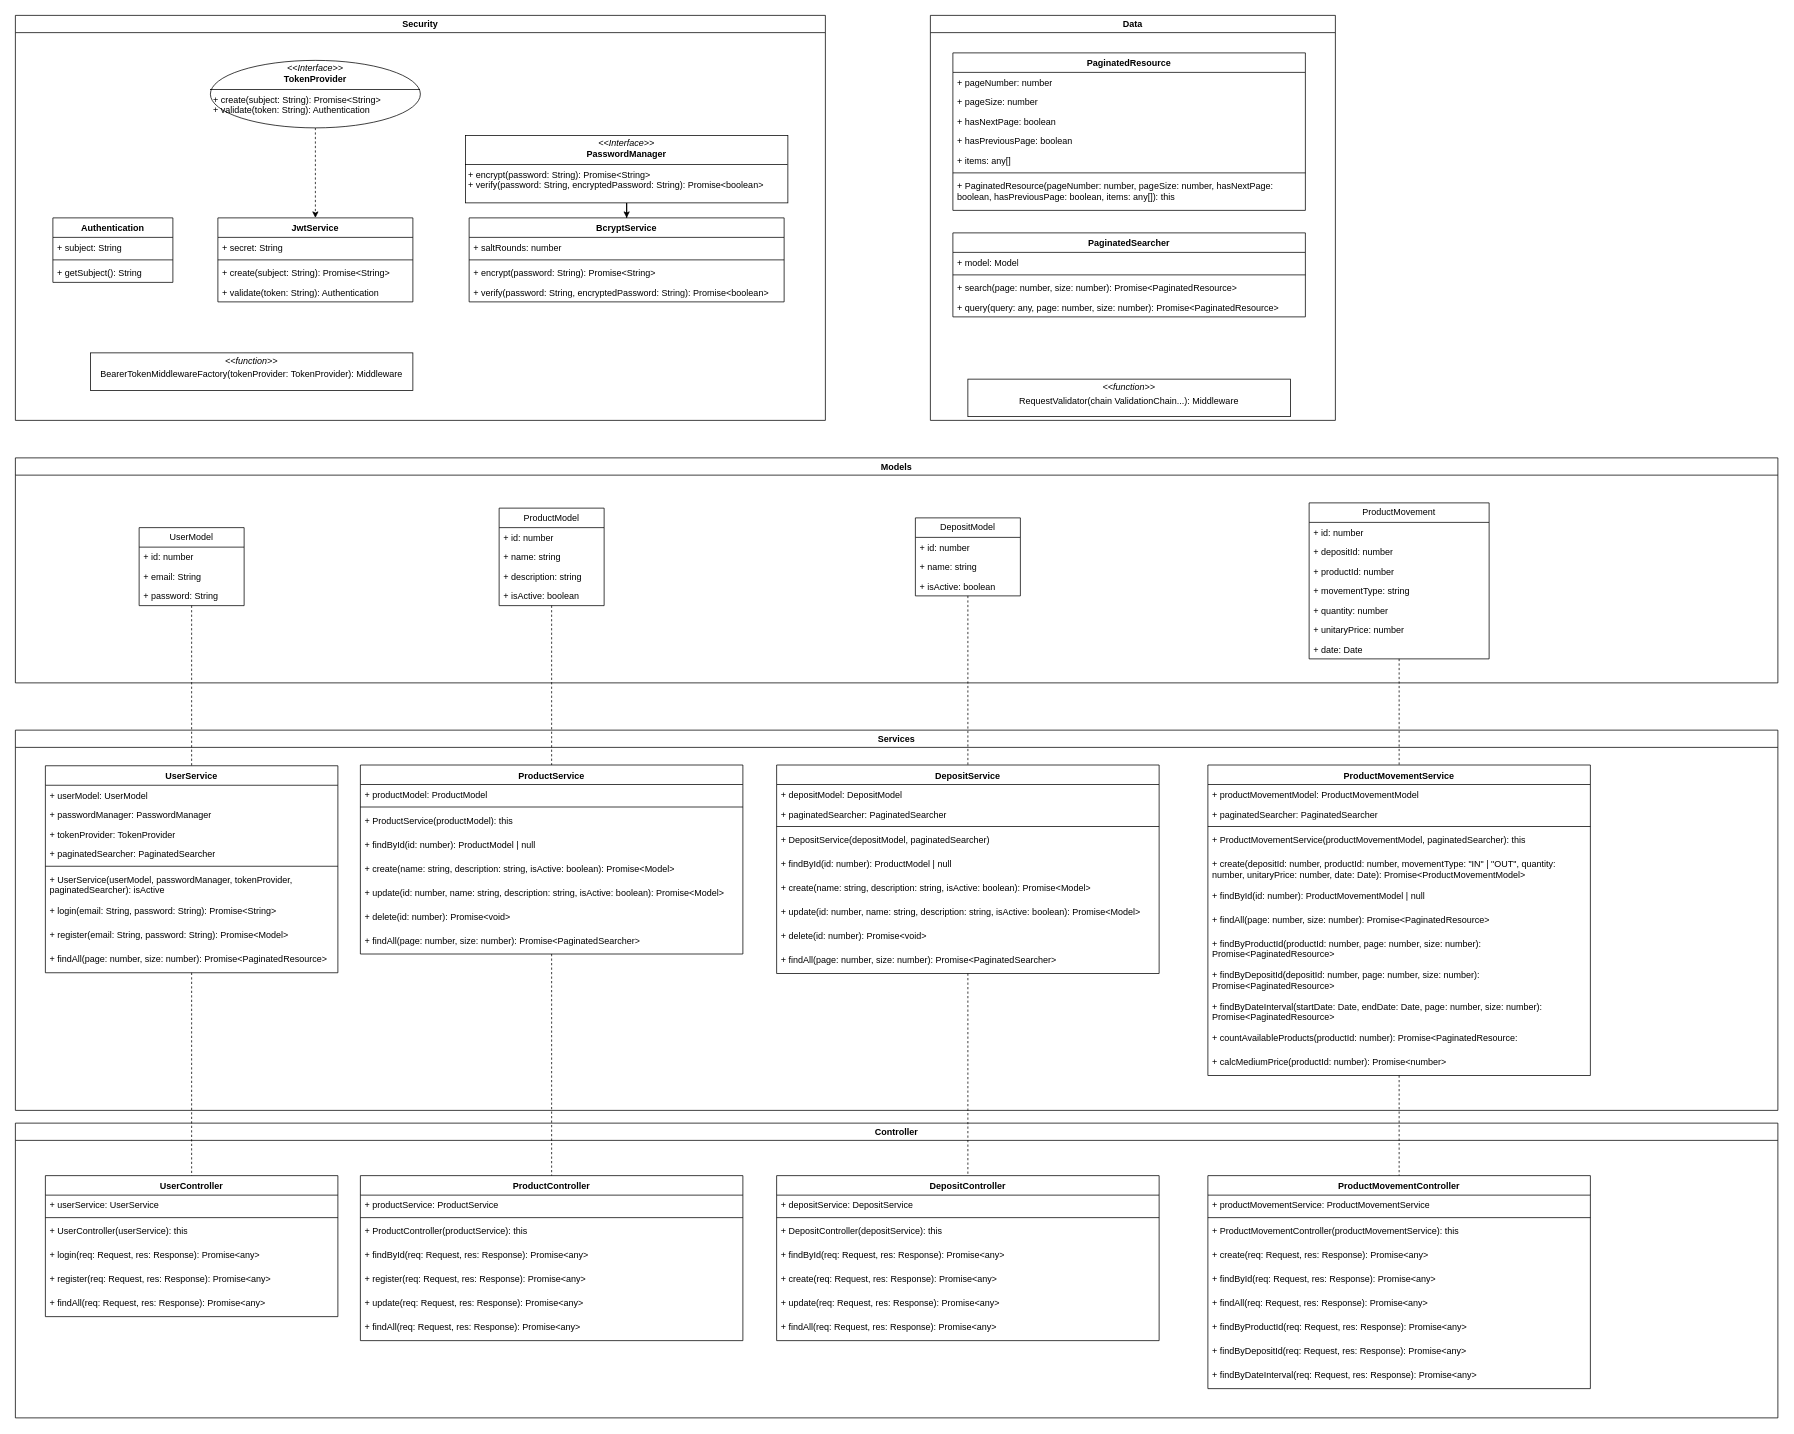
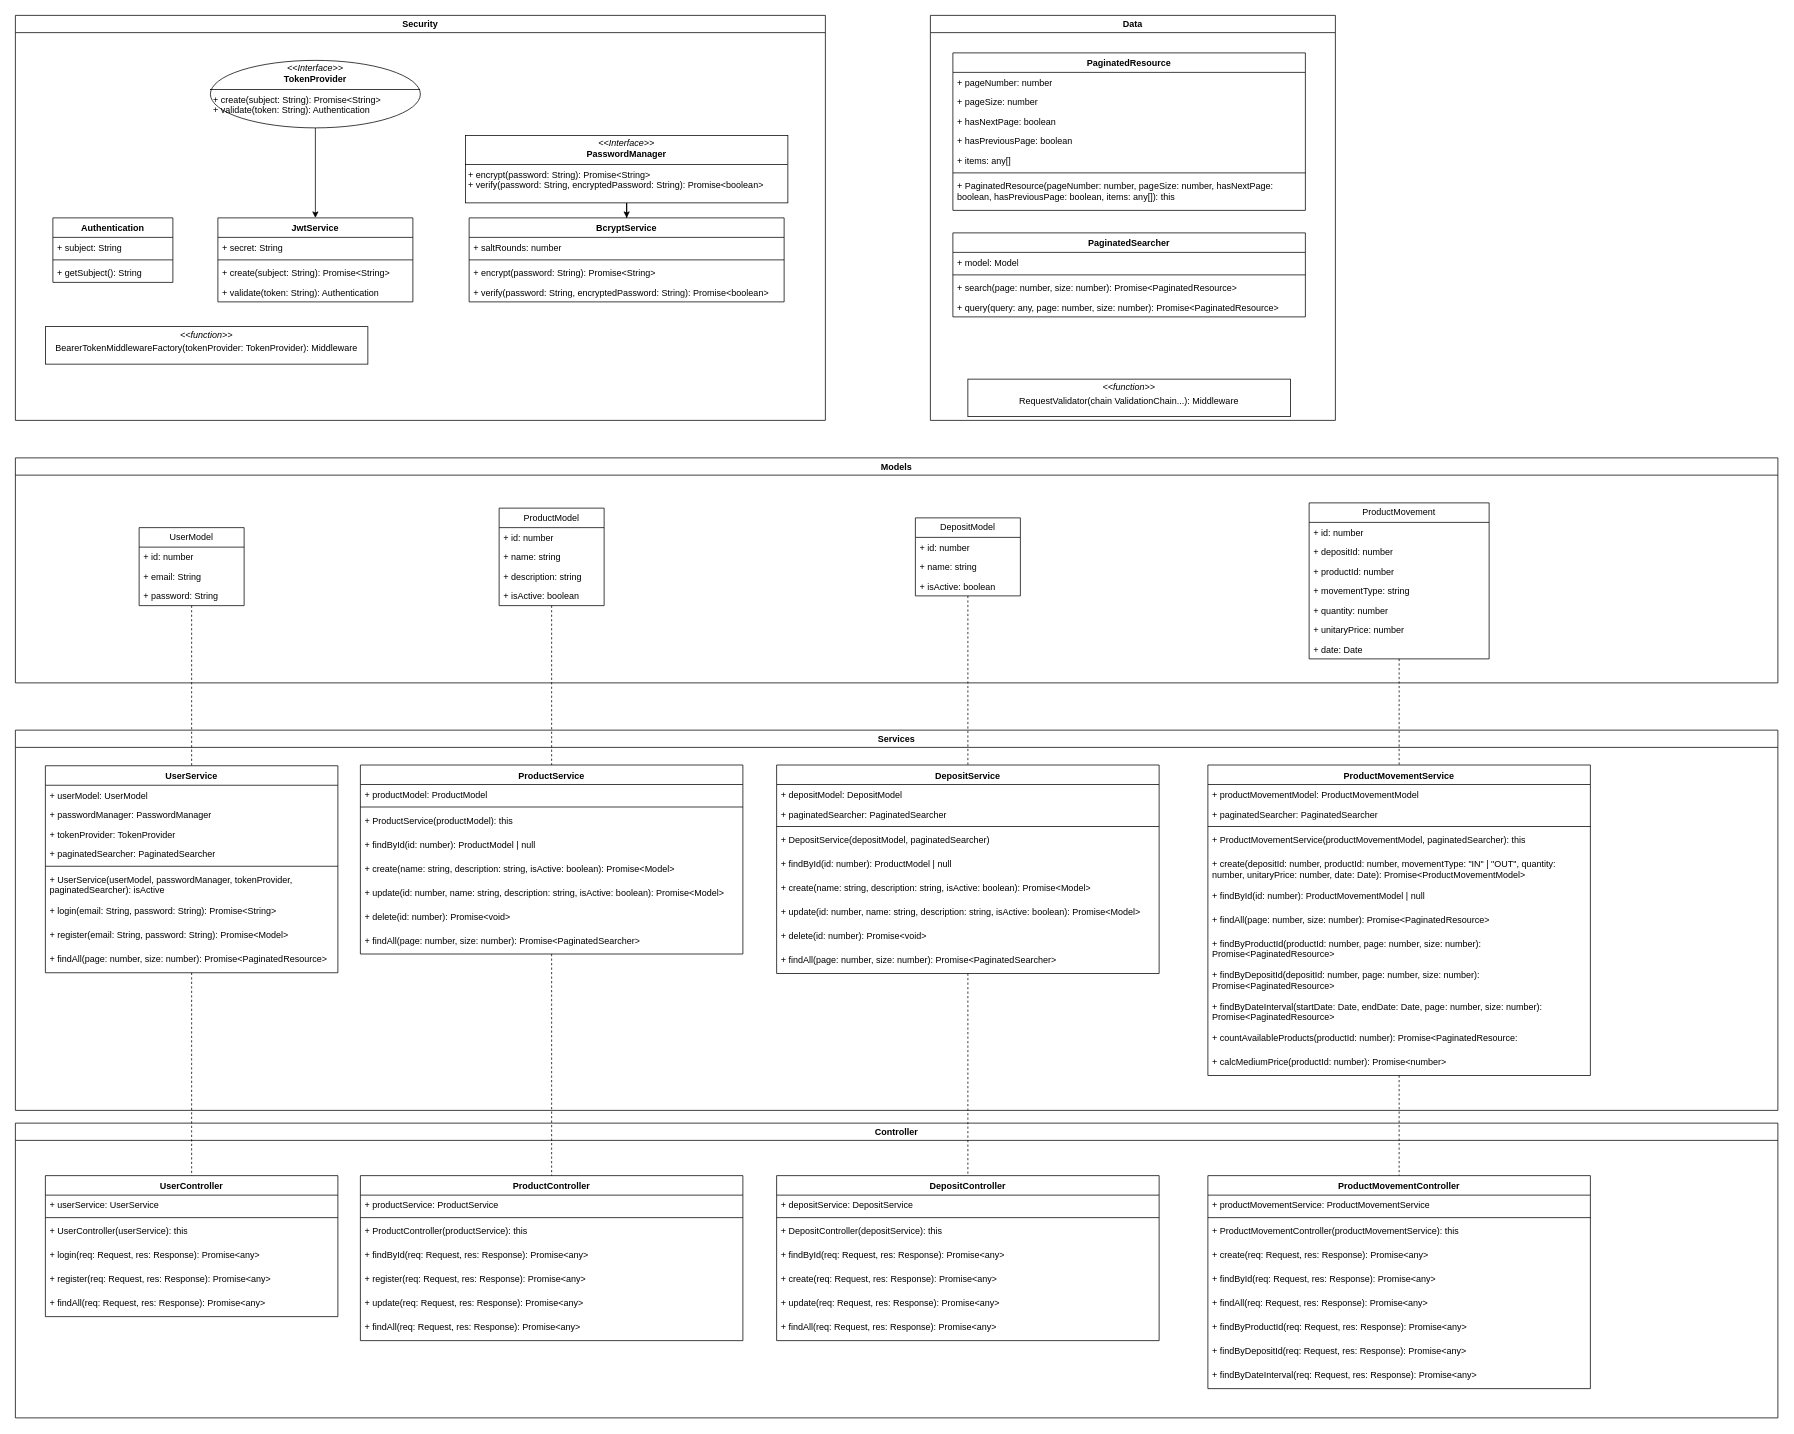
(315, 170) -> (315, 170)
(252, 372) -> (207, 345)
